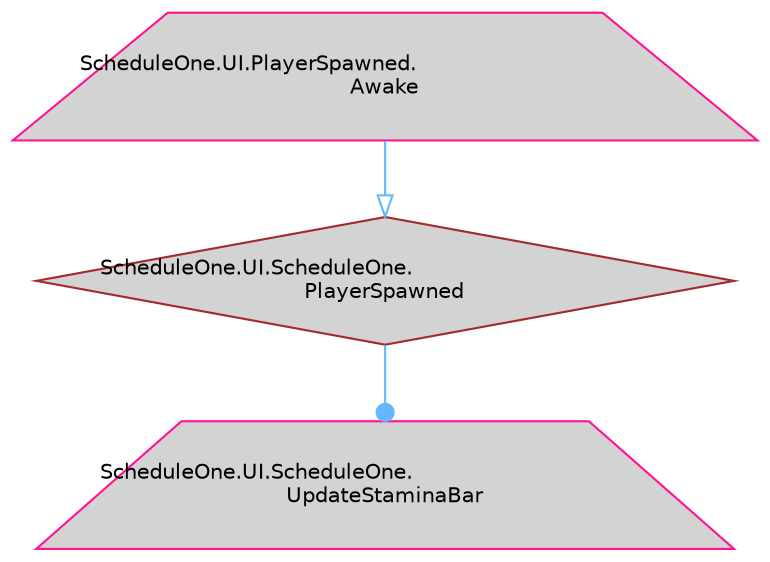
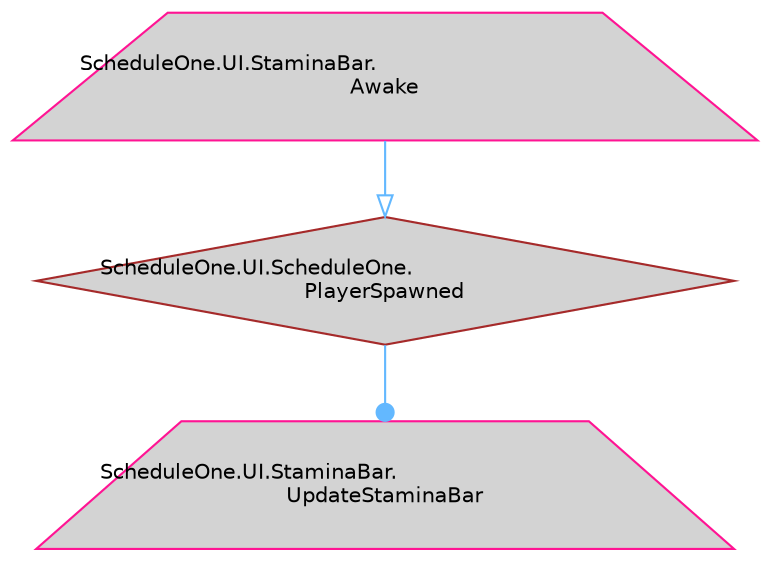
(385, 77) -> (385, 77)
(385, 485) -> (385, 485)
